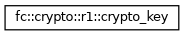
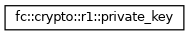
(92, 18) -> (94, 18)
